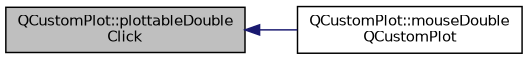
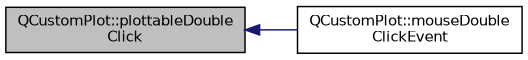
(410, 30) -> (410, 30)
